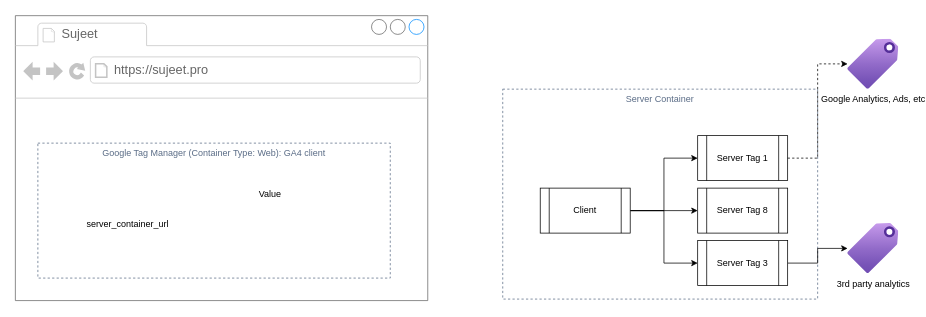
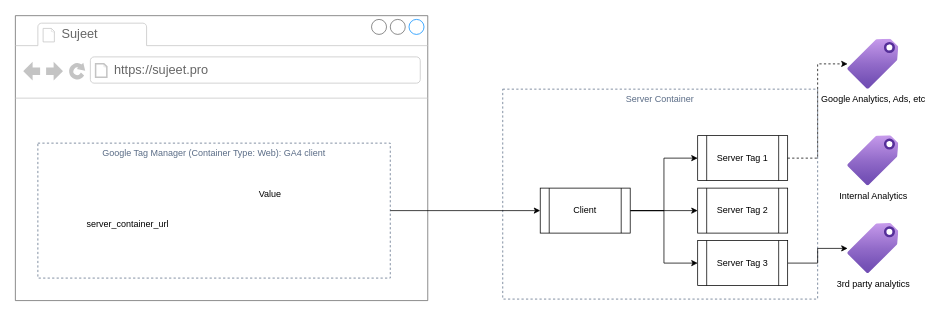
none -> (873, 160)
none -> (462, 210)
(743, 210) -> (743, 210)
